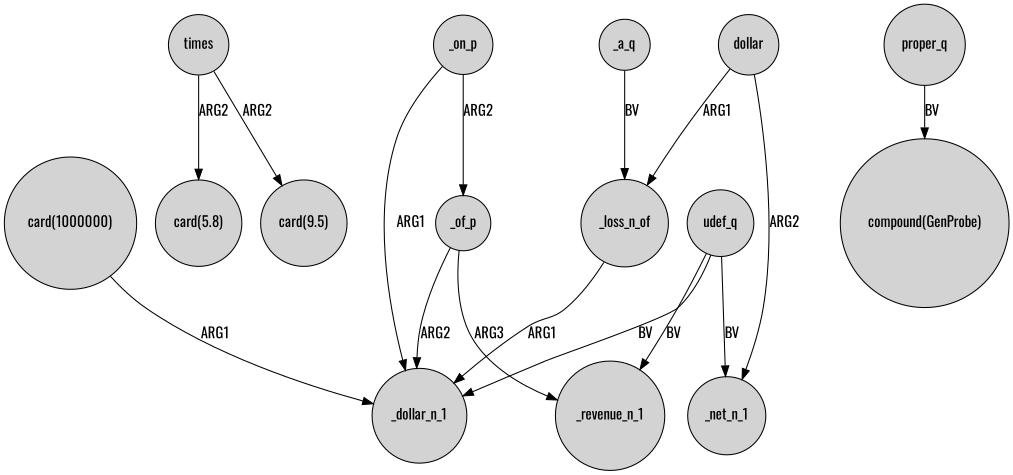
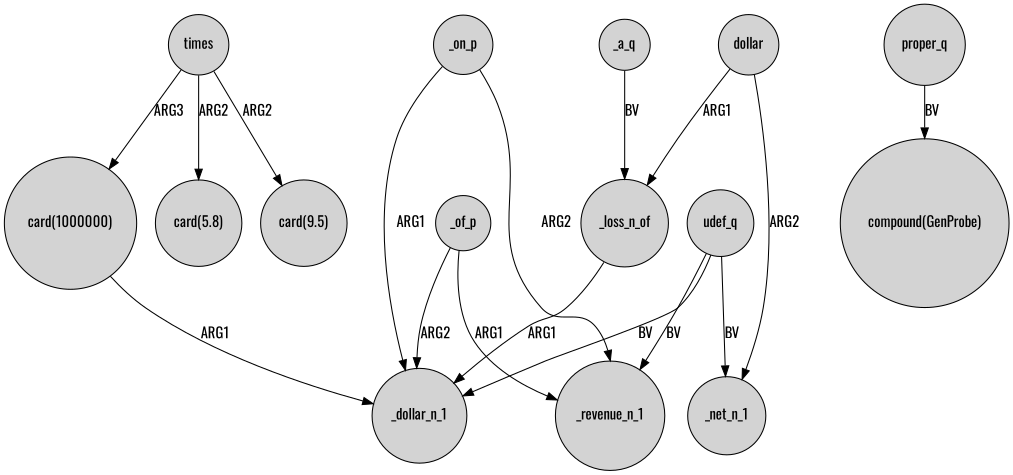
none -> (148, 115)
(463, 130) -> (509, 233)
(489, 334) -> (489, 334)
